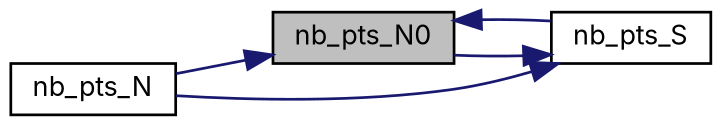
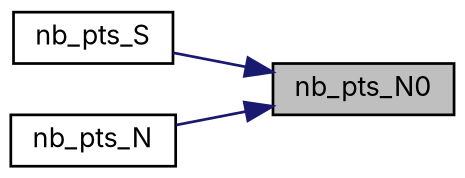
(489, 56) -> none
(355, 98) -> none
